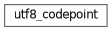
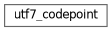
(56, 16) -> (56, 16)
